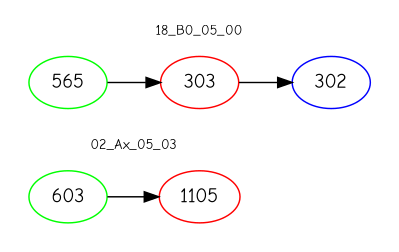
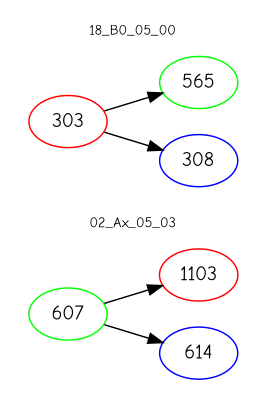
(127, 82) -> (126, 104)
(331, 82) -> (199, 161)
(68, 197) -> (68, 314)
(200, 197) -> (199, 275)
none -> (199, 353)
